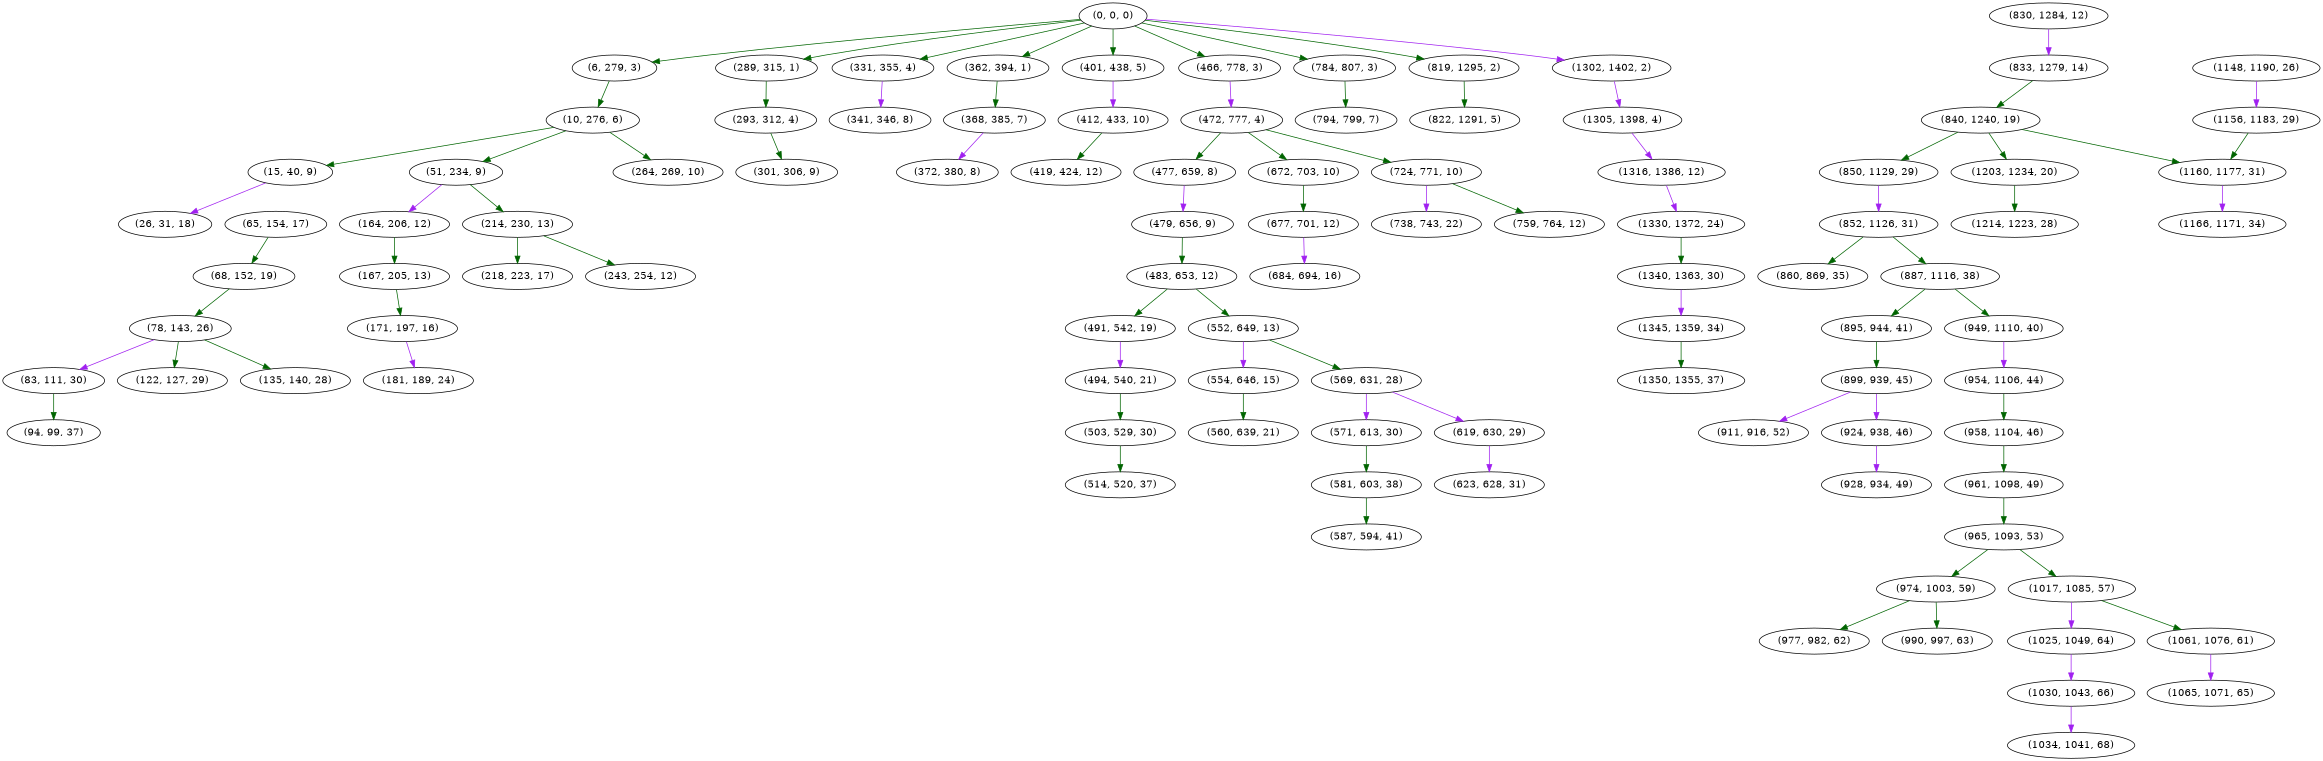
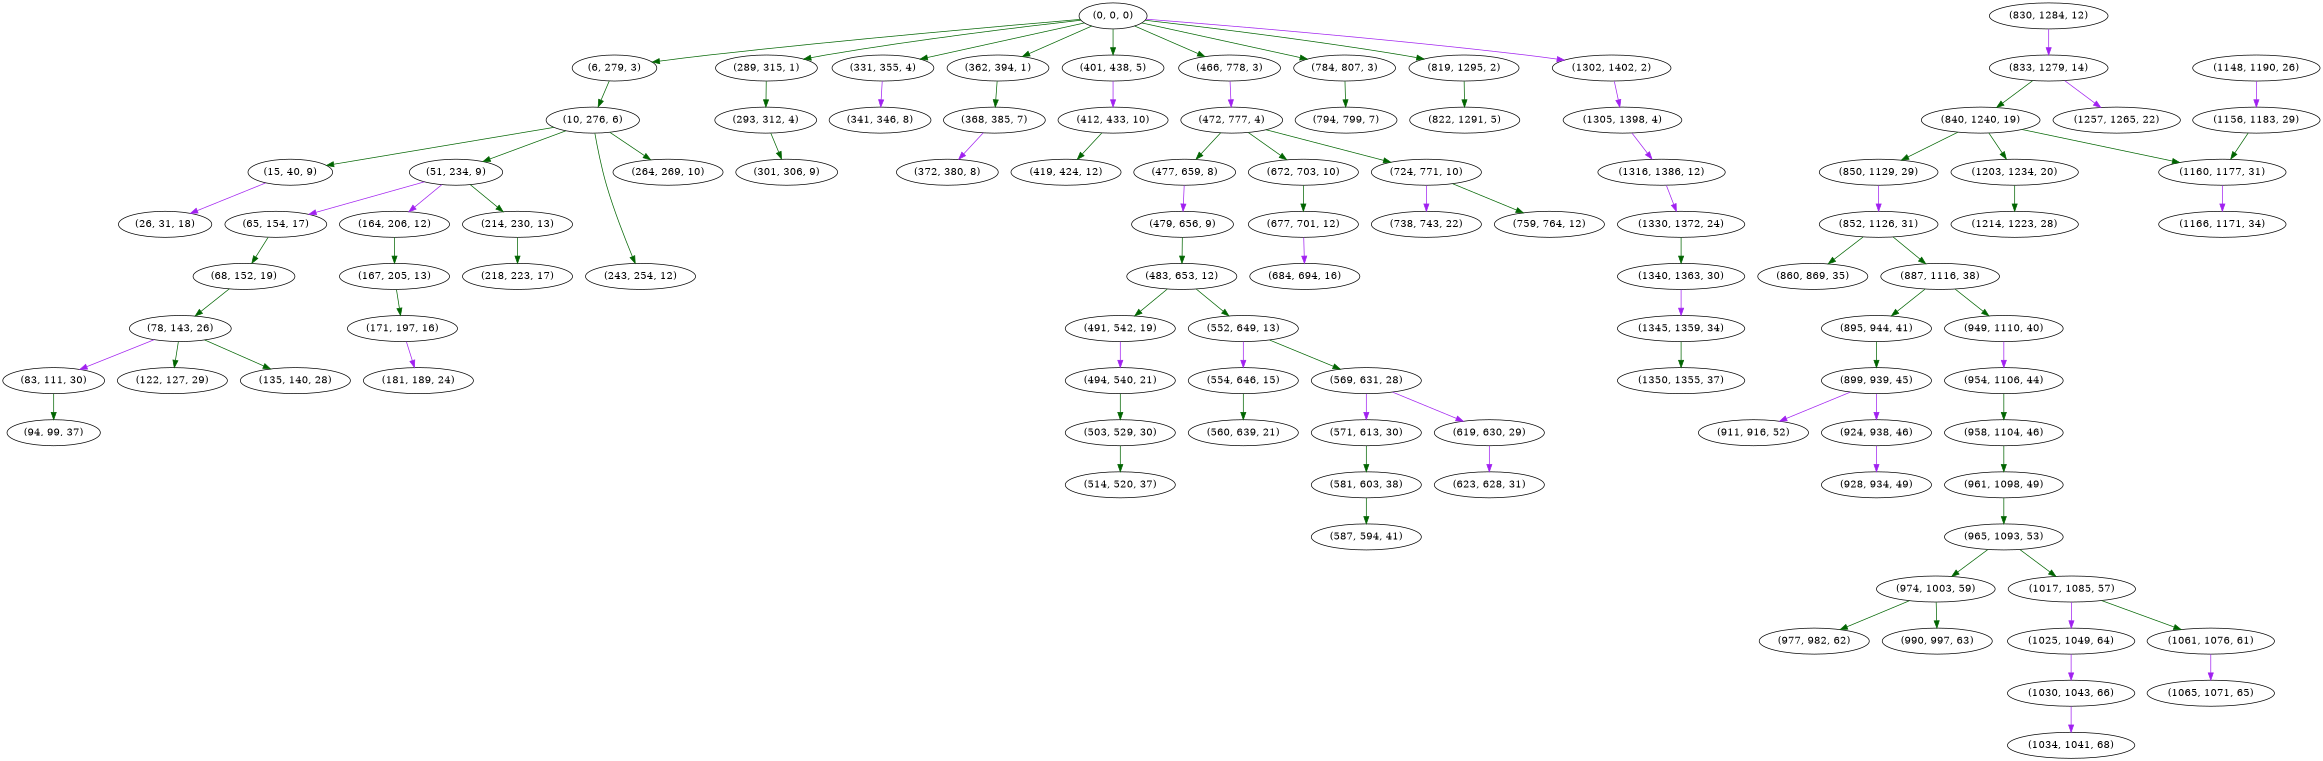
none -> (2117, 120)
none -> (370, 197)
(576, 249) -> (610, 196)
